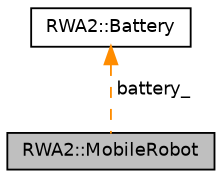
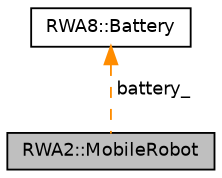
(111, 28) -> (111, 28)
